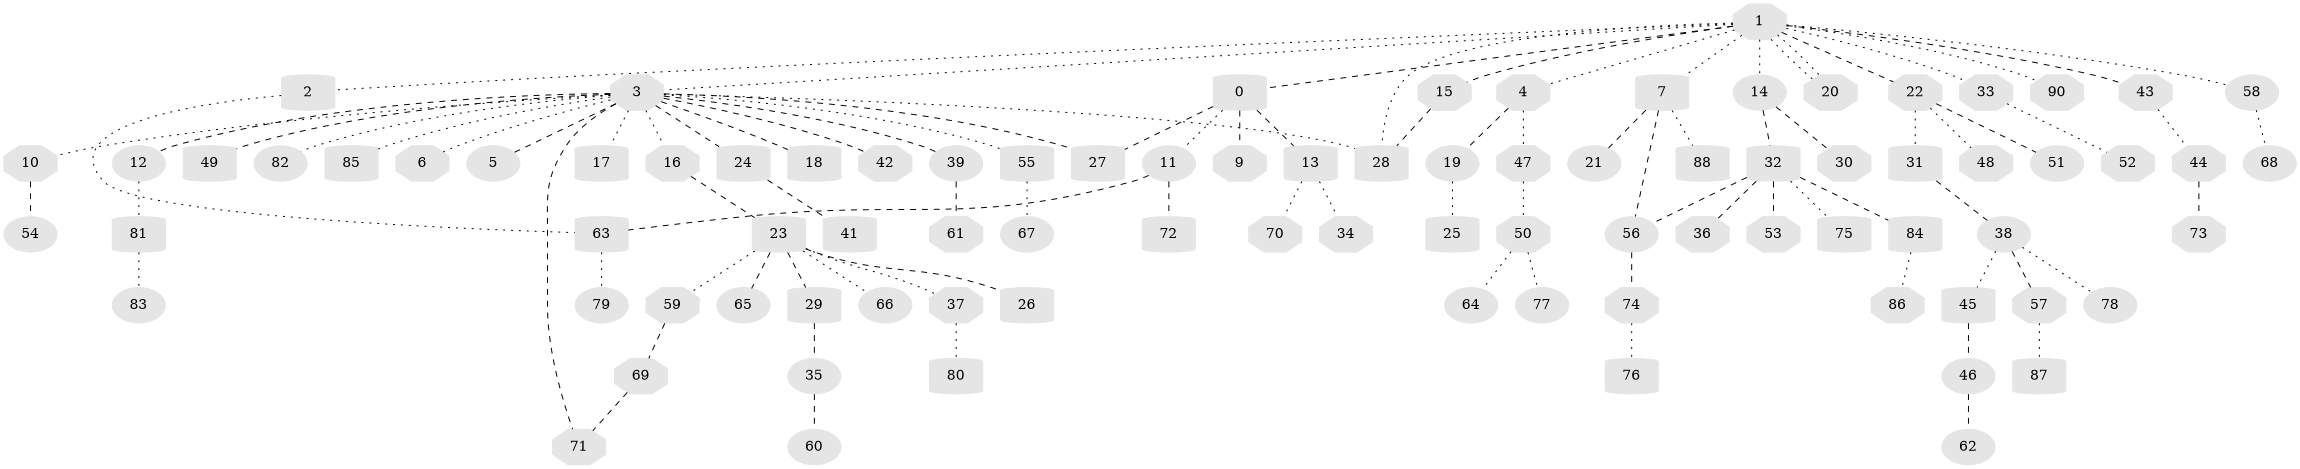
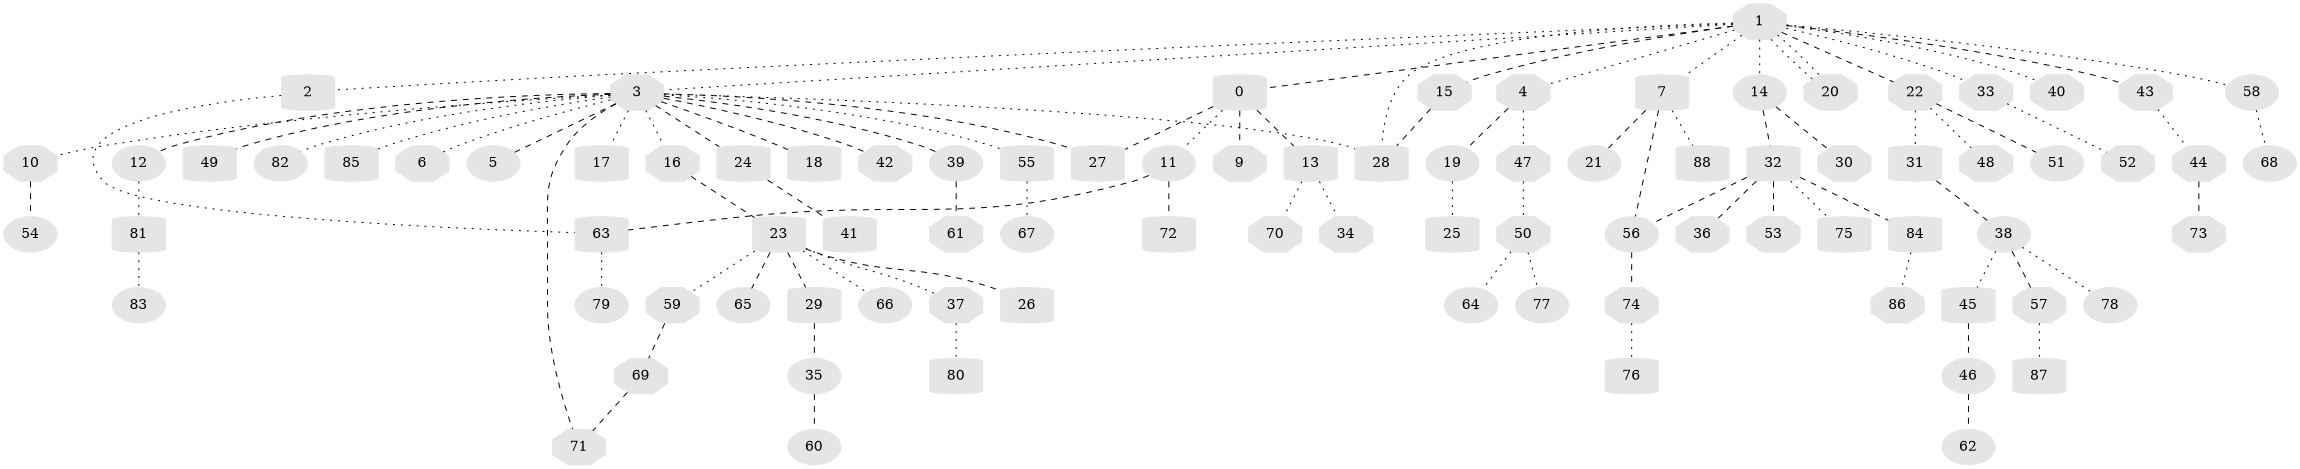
(2057, 93) -> (2057, 93)
